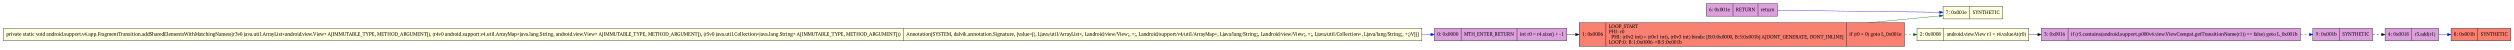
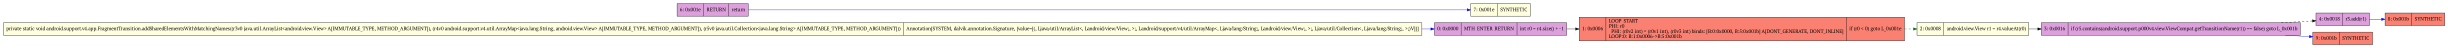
(1904, 19) -> none
(2305, 35) -> (2297, 36)
(2343, 35) -> (2343, 38)
(2377, 35) -> (2297, 22)
